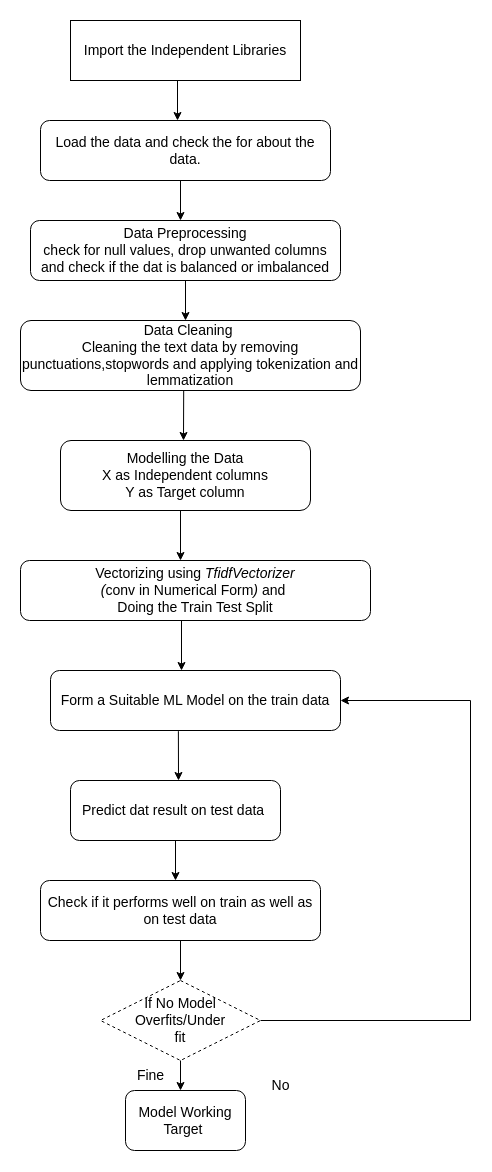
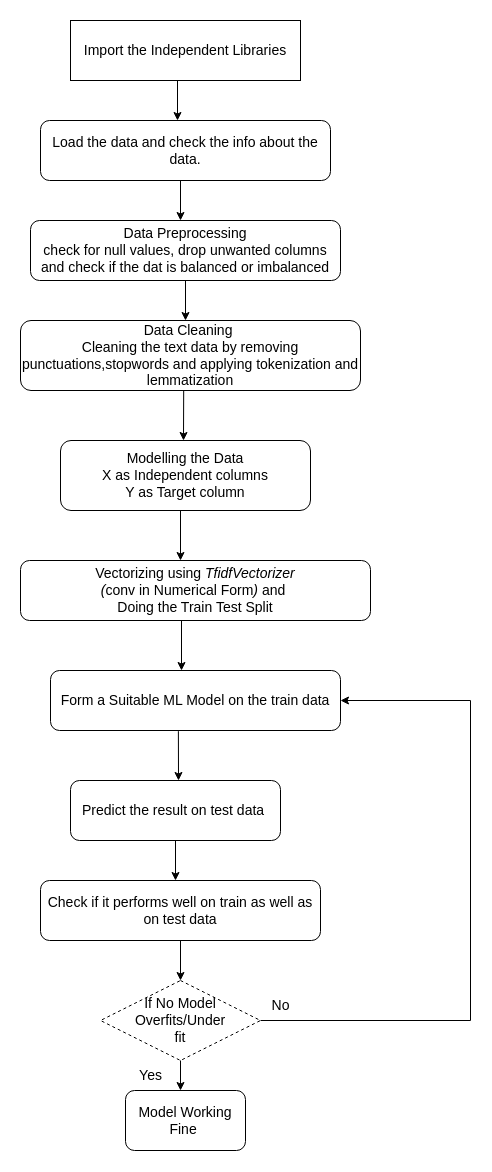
(186, 151) -> (186, 151)
(176, 811) -> (176, 811)
(151, 1076) -> (151, 1076)
(281, 1086) -> (281, 1006)
(186, 1121) -> (186, 1121)
